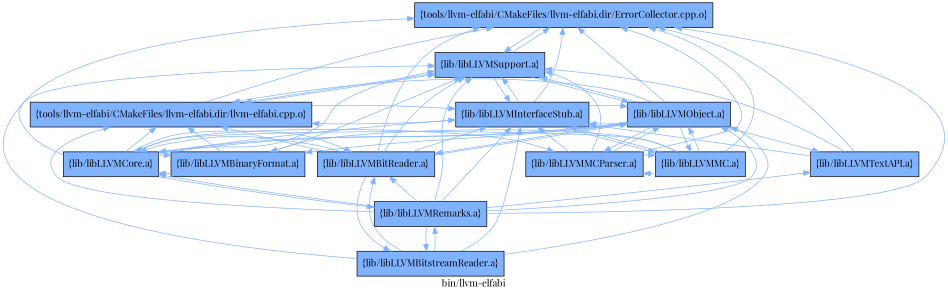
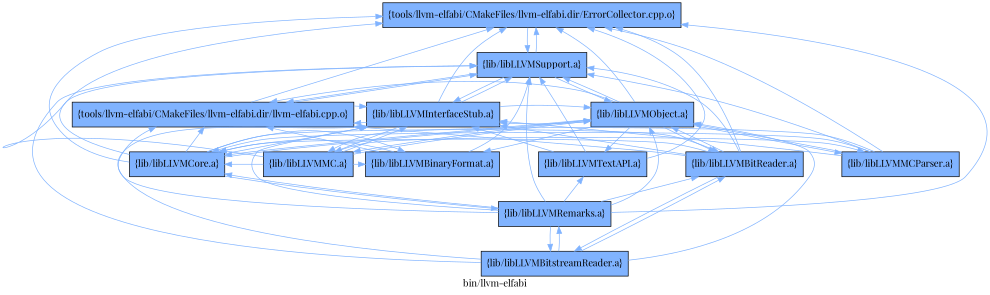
(341, 129) -> (709, 134)
